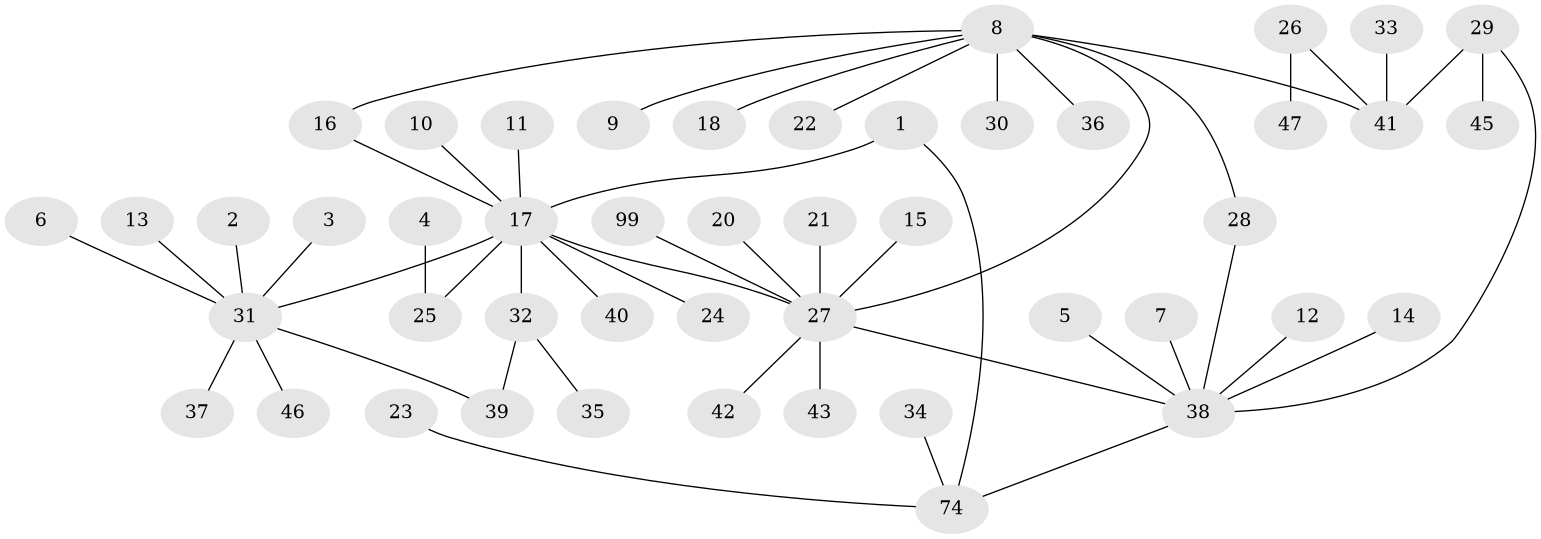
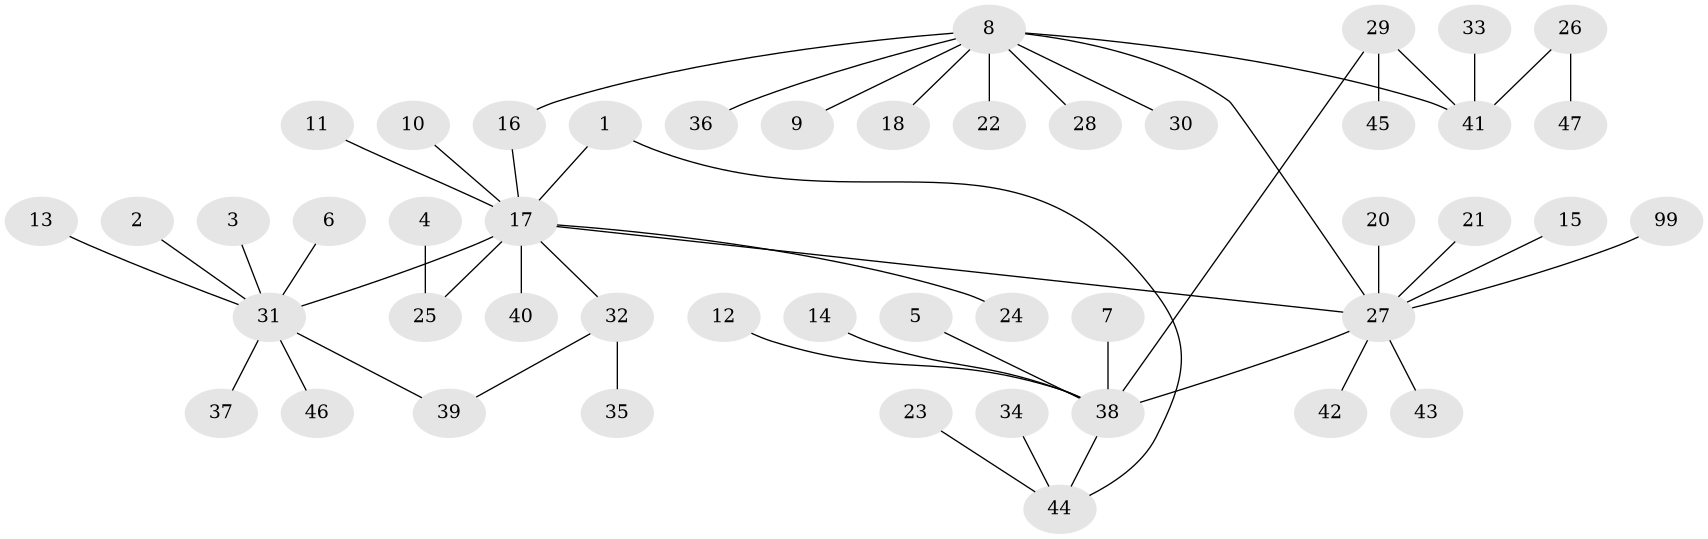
(1219, 317) -> none
(952, 509) -> (1060, 509)
